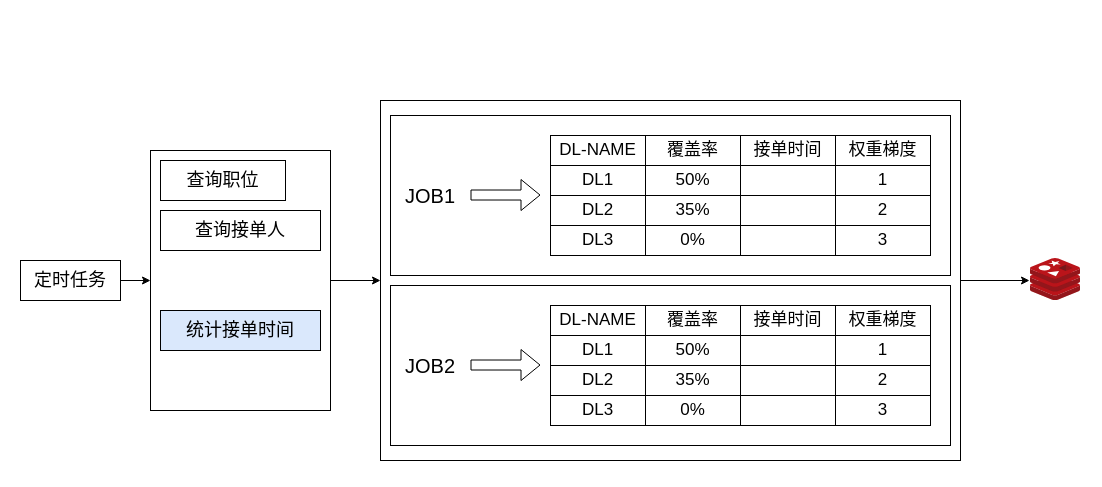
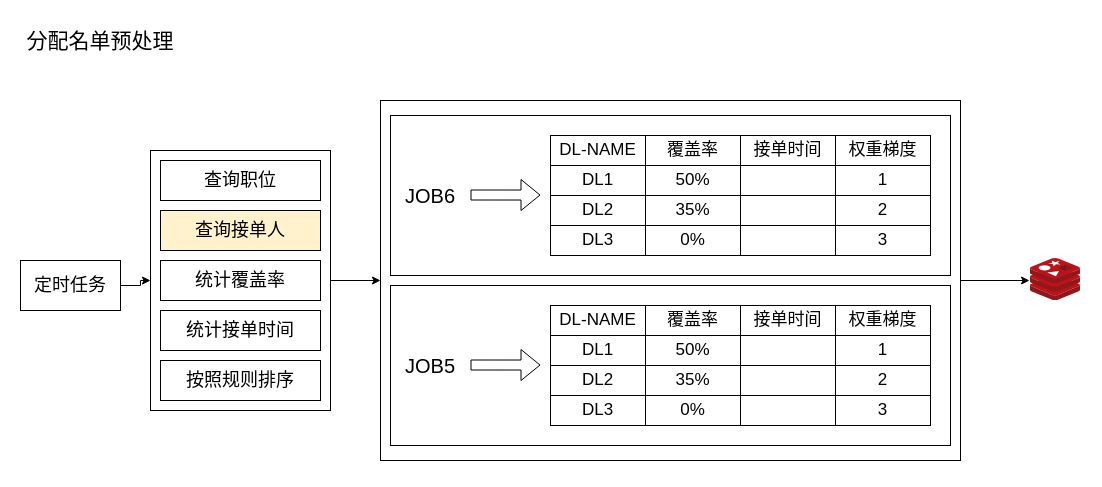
none -> (101, 41)
(223, 181) -> (241, 181)
(431, 196) -> (431, 196)
(241, 231) -> (241, 231)
(71, 281) -> (71, 286)
none -> (241, 281)
(241, 331) -> (241, 331)
(431, 366) -> (431, 366)
none -> (241, 381)
